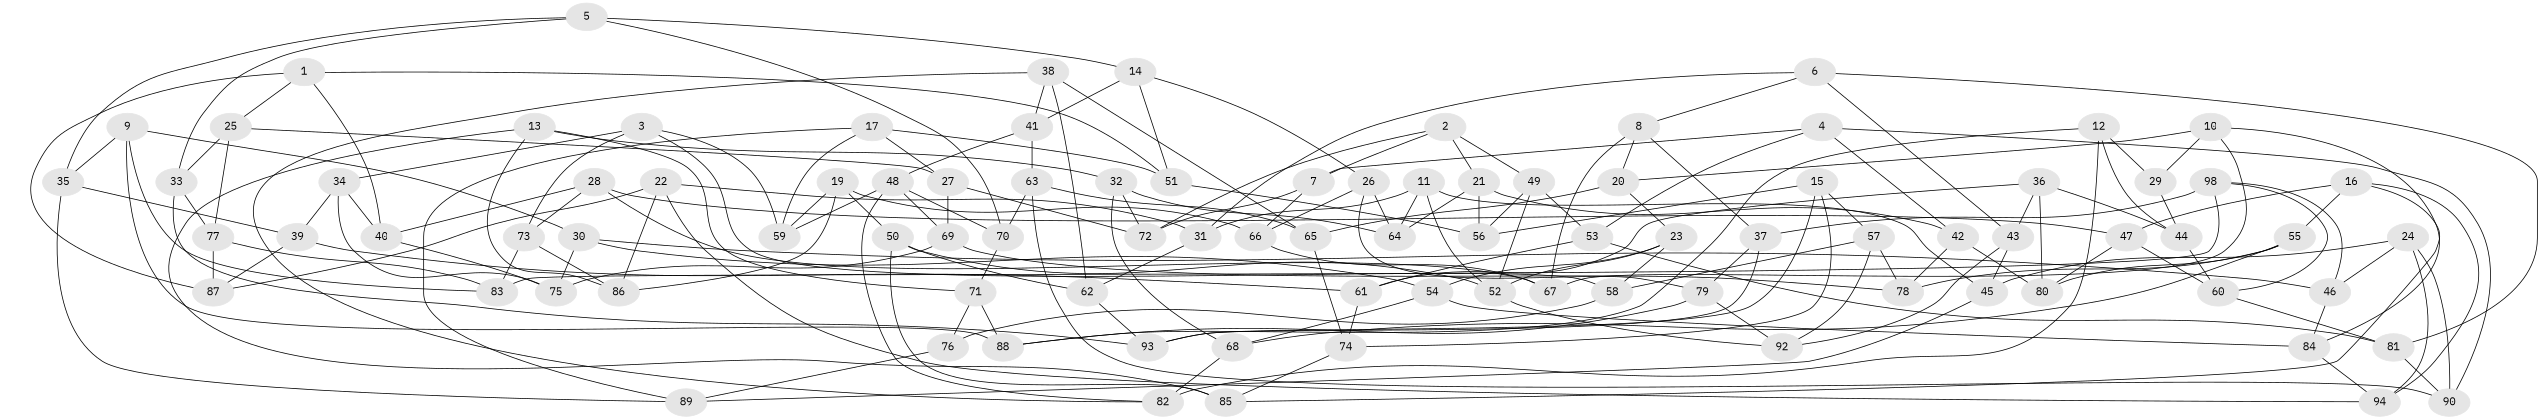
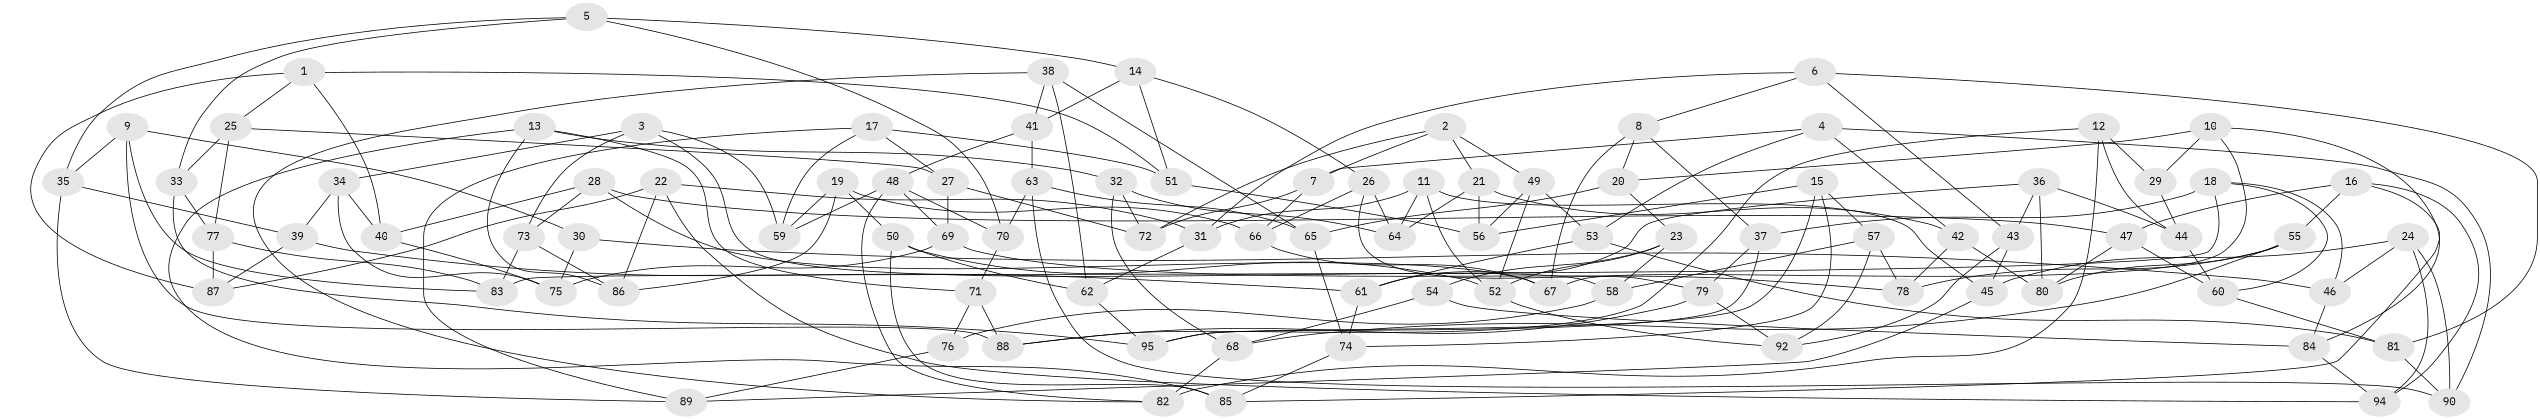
(2211, 182) -> (2211, 182)
(1007, 260) -> none
(1148, 347) -> (1148, 347)
